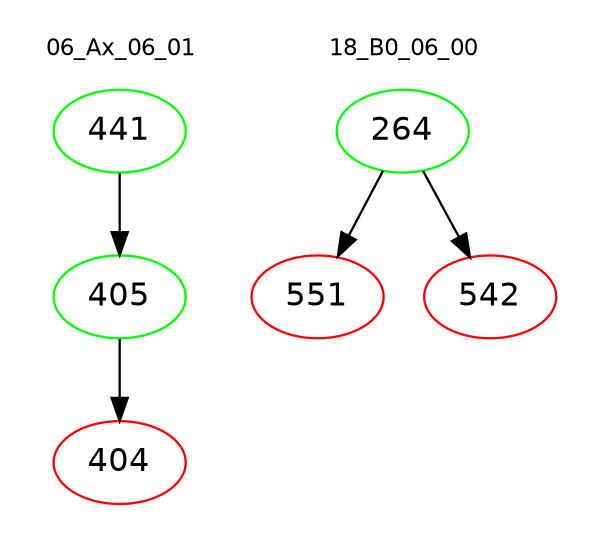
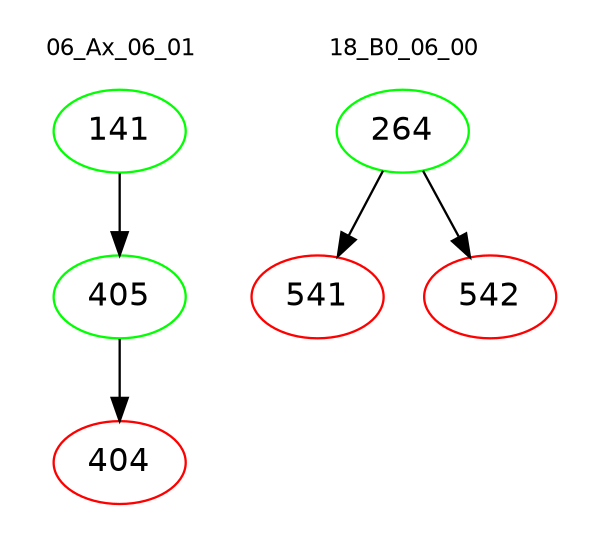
(120, 131) -> (120, 131)
(318, 297) -> (318, 297)
